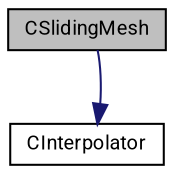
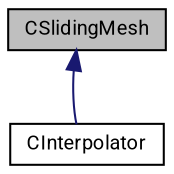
(101, 77) -> (73, 97)
